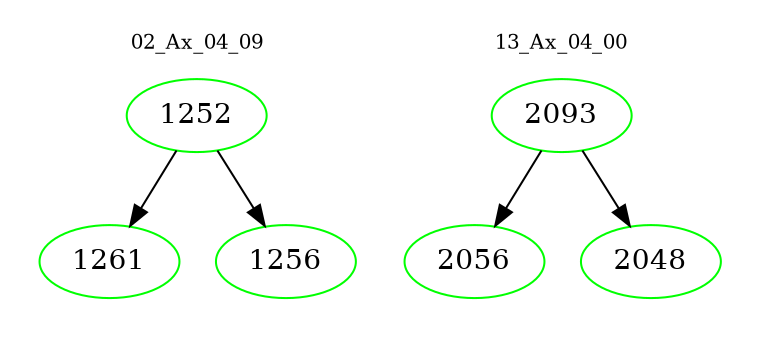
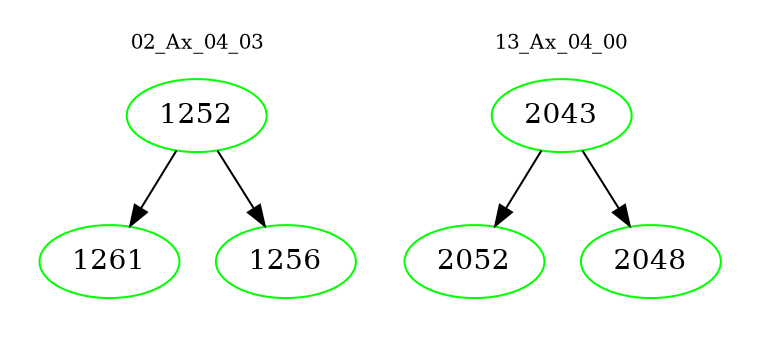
(198, 44) -> (198, 44)
(562, 116) -> (562, 116)
(474, 262) -> (474, 262)
